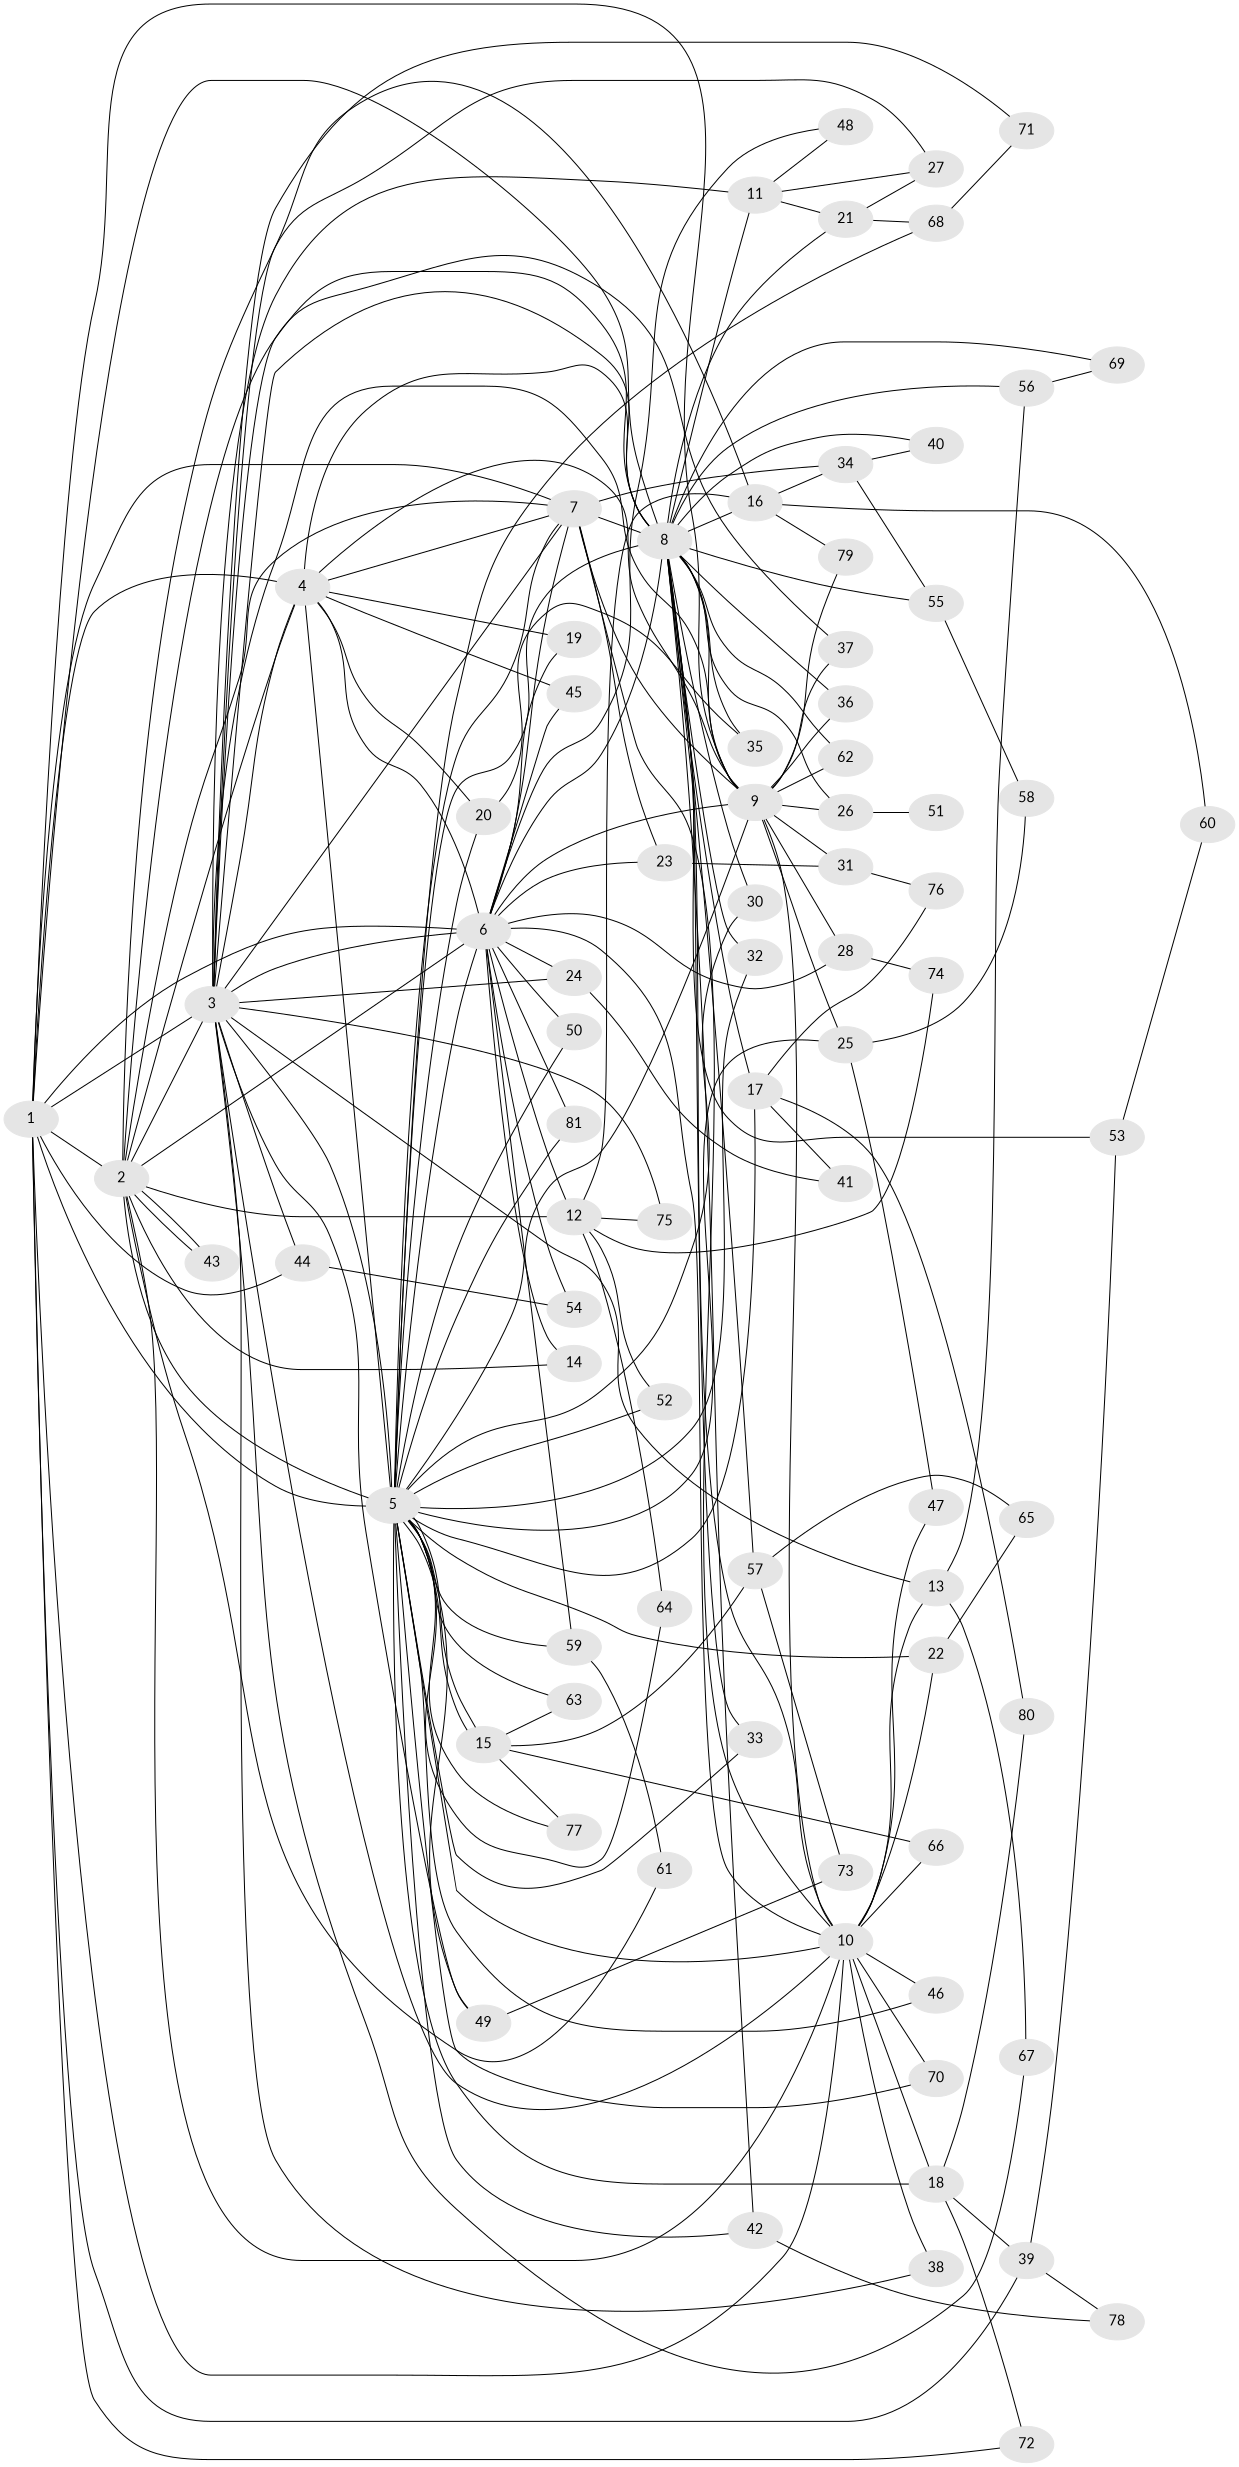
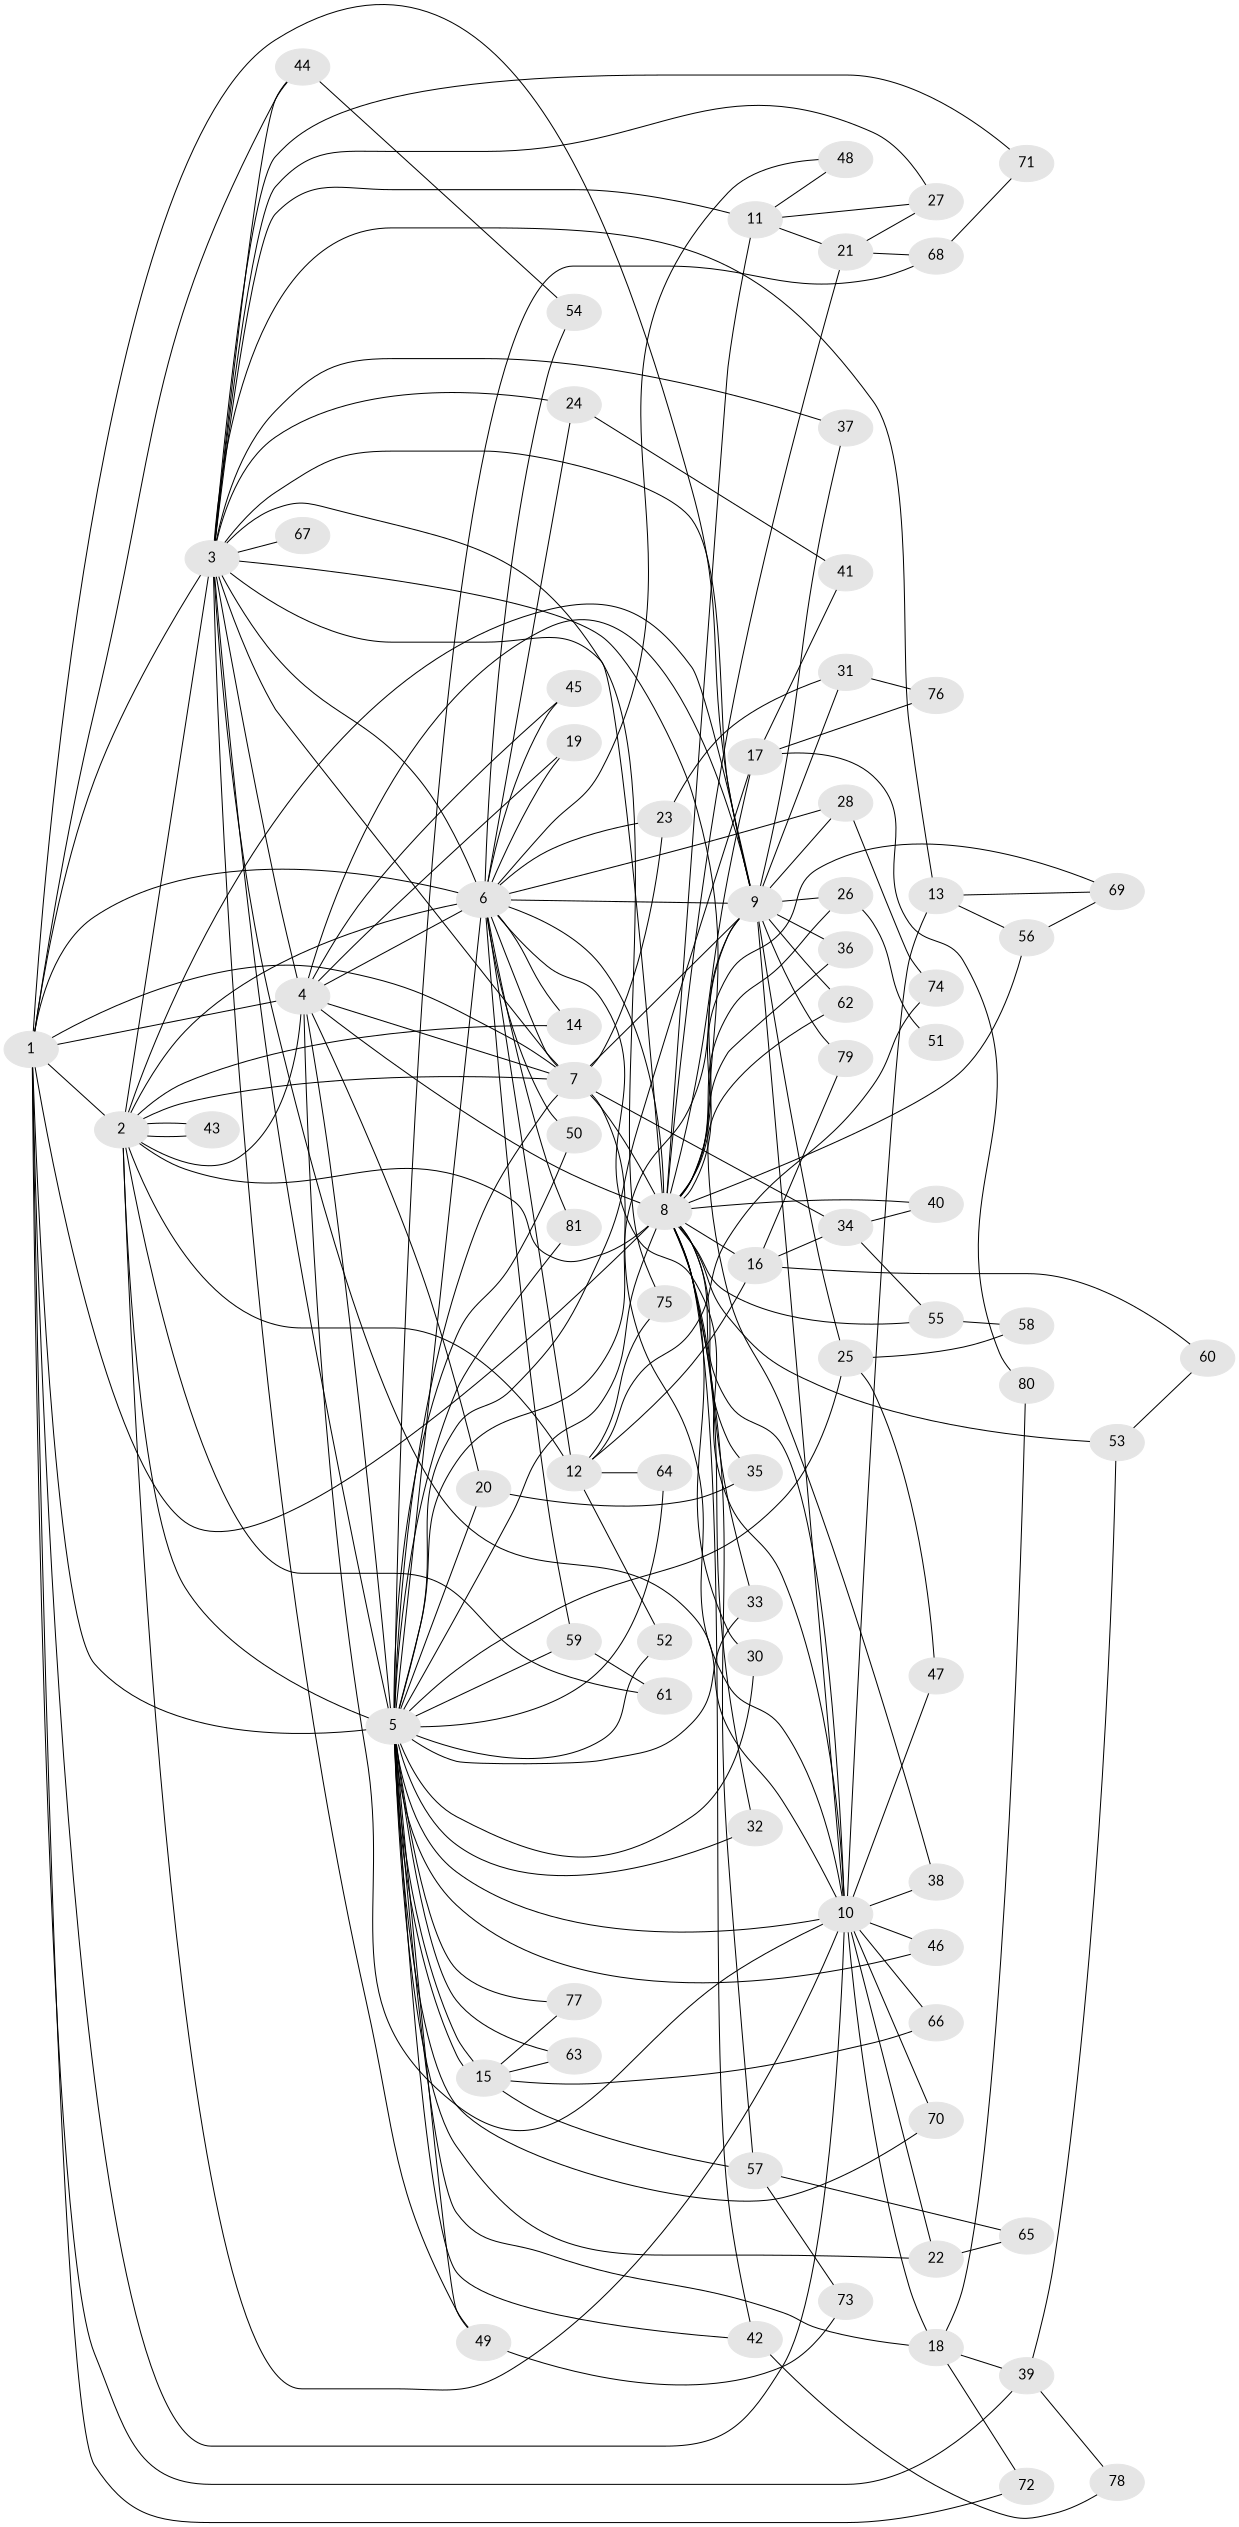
(243, 315) -> (421, 673)
none -> (370, 1792)
(1008, 1806) -> (1027, 894)
